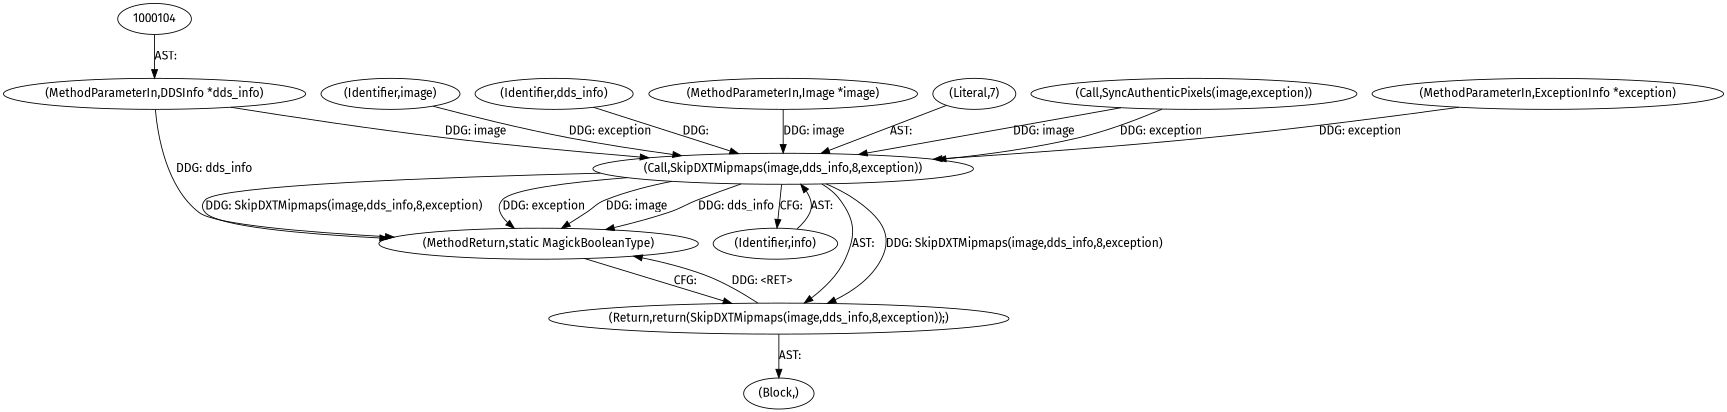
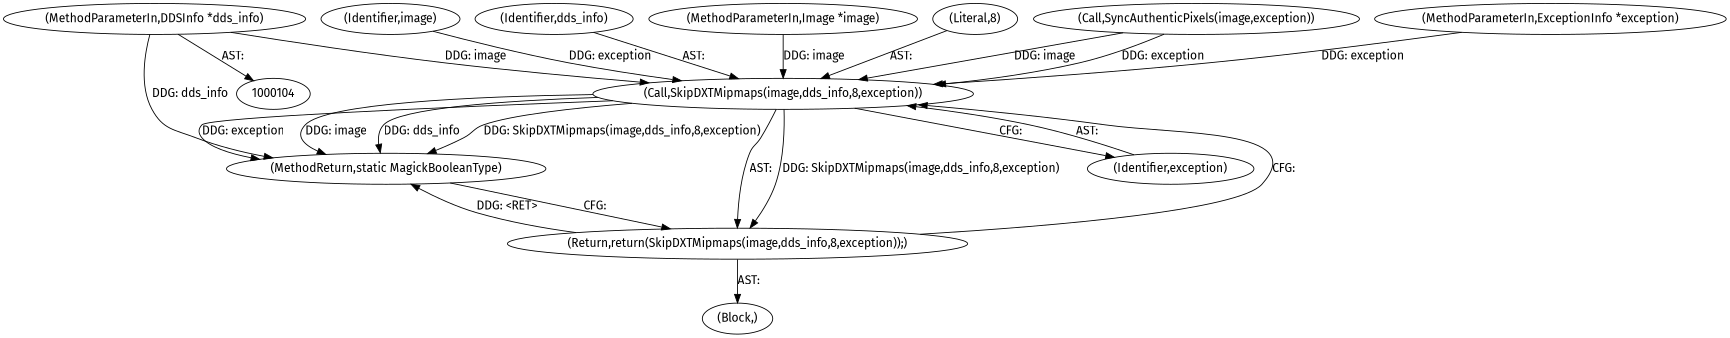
(155, 52) -> (212, 55)
(974, 94) -> (975, 19)
(697, 131) -> (695, 56)
none -> (1270, 170)
(775, 244) -> (1171, 169)
